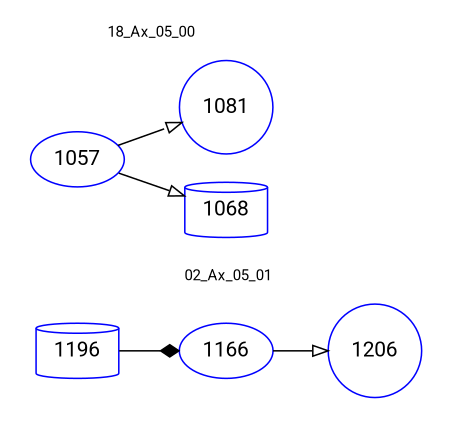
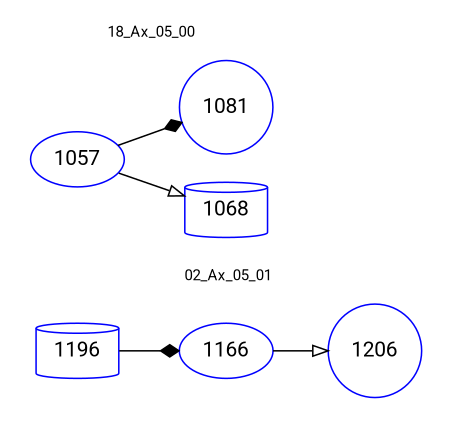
(141, 137) -> (141, 137)
